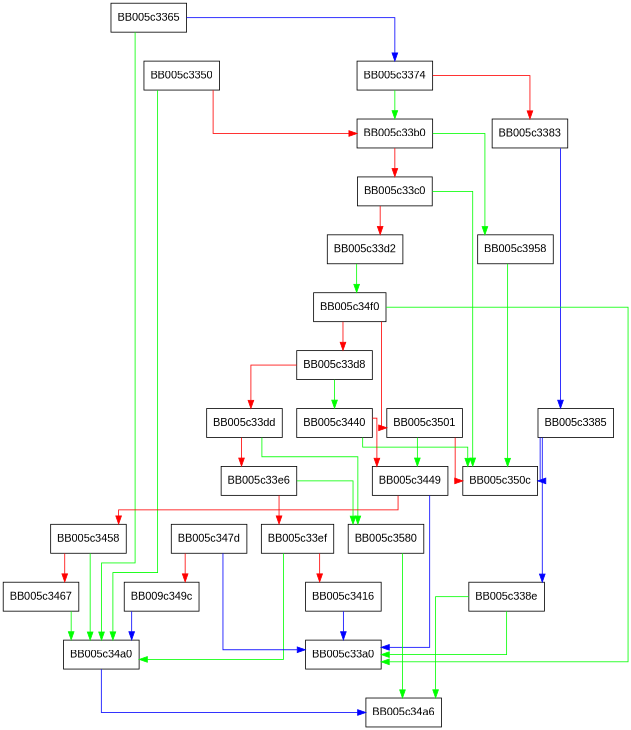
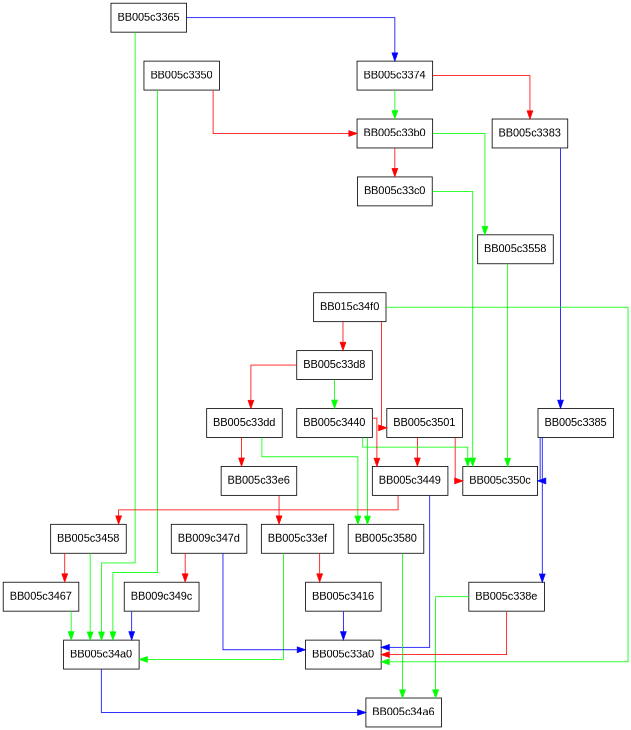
(365, 249) -> none
(515, 249) -> (515, 249)
(350, 307) -> (350, 307)
(417, 452) -> (417, 452)
(343, 481) -> (368, 477)
(209, 539) -> (209, 539)
(470, 655) -> (470, 655)
